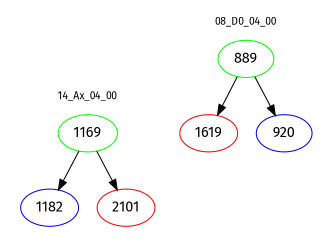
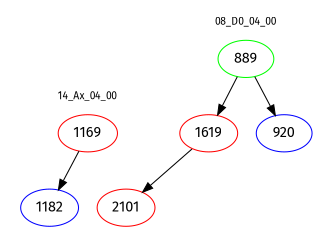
(88, 133) -> (88, 133)
(105, 166) -> (171, 167)
